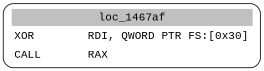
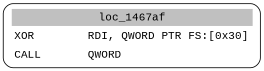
(61, 54) -> (68, 54)
